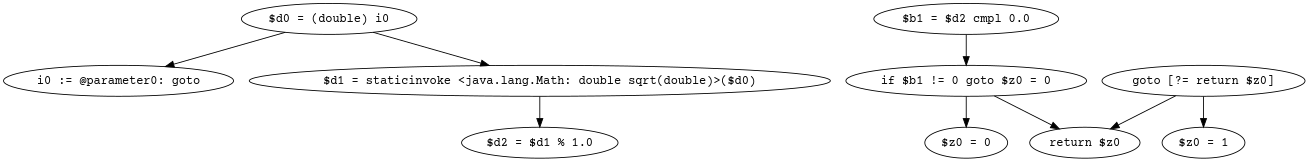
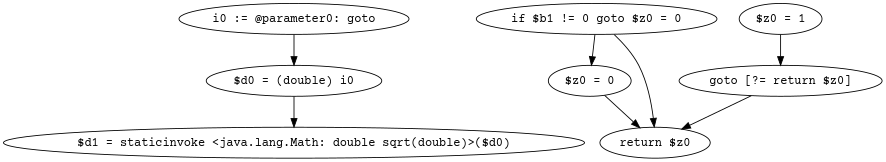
(966, 19) -> none
(229, 48) -> (294, 46)
(1204, 108) -> (781, 46)
none -> (619, 109)
(540, 143) -> none
